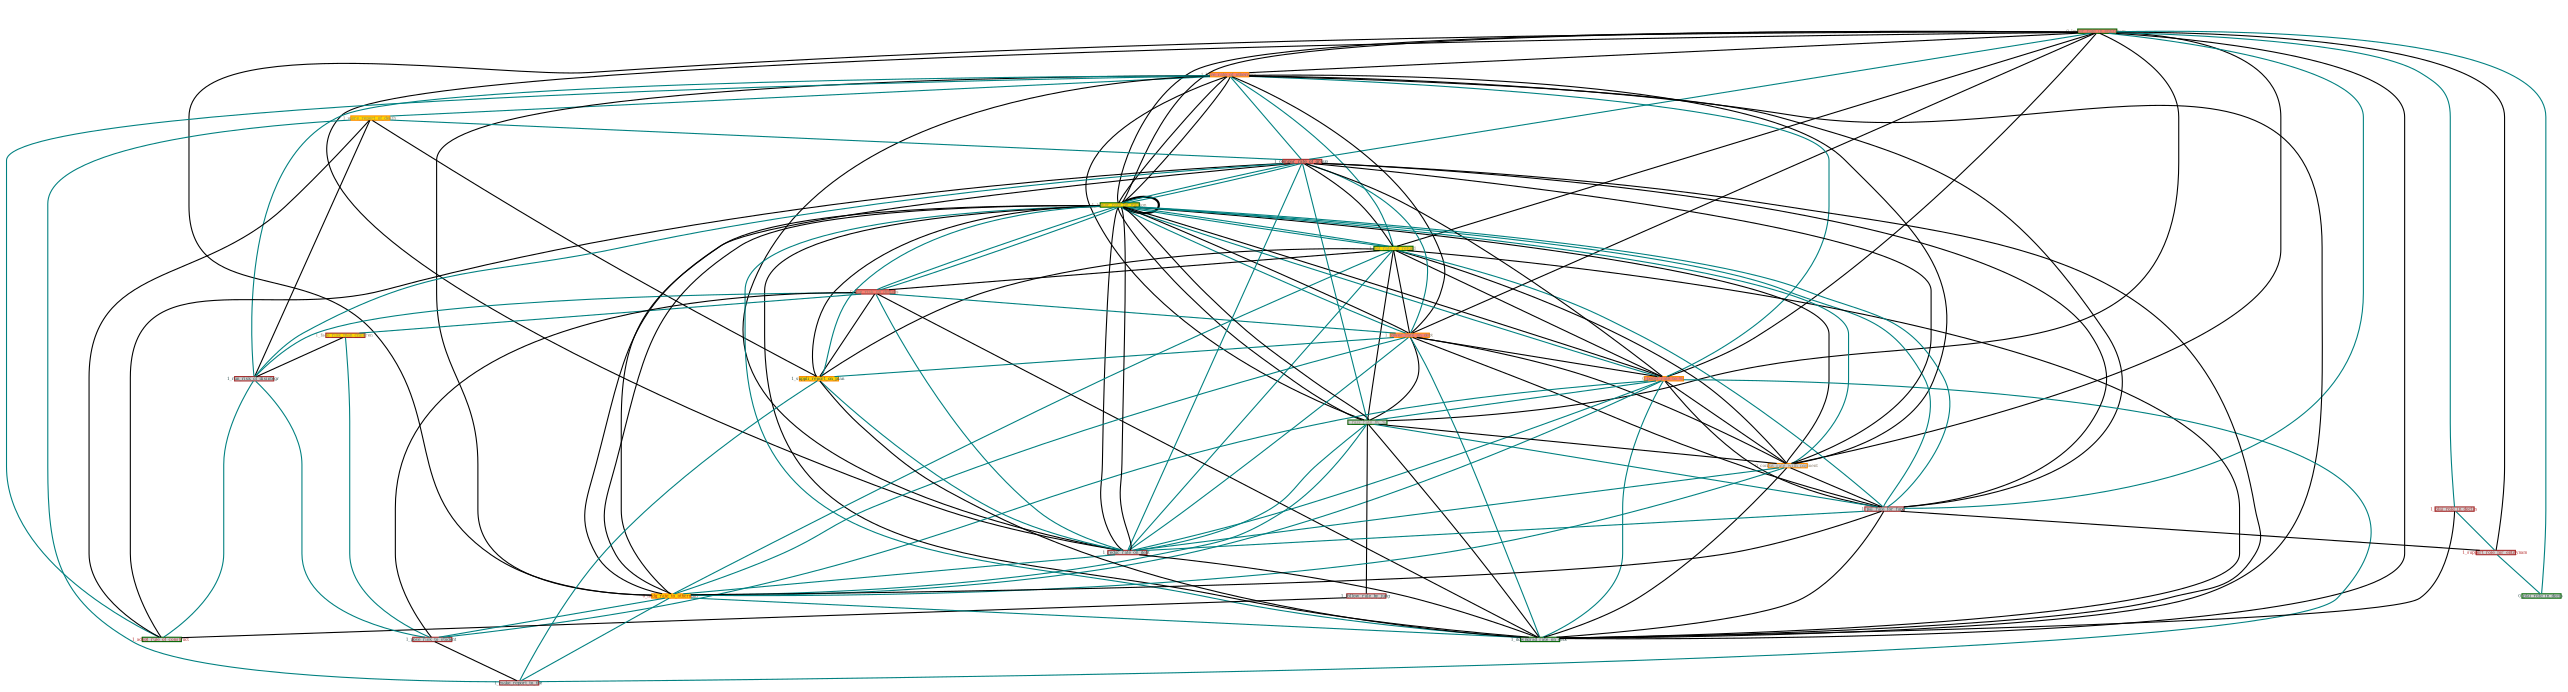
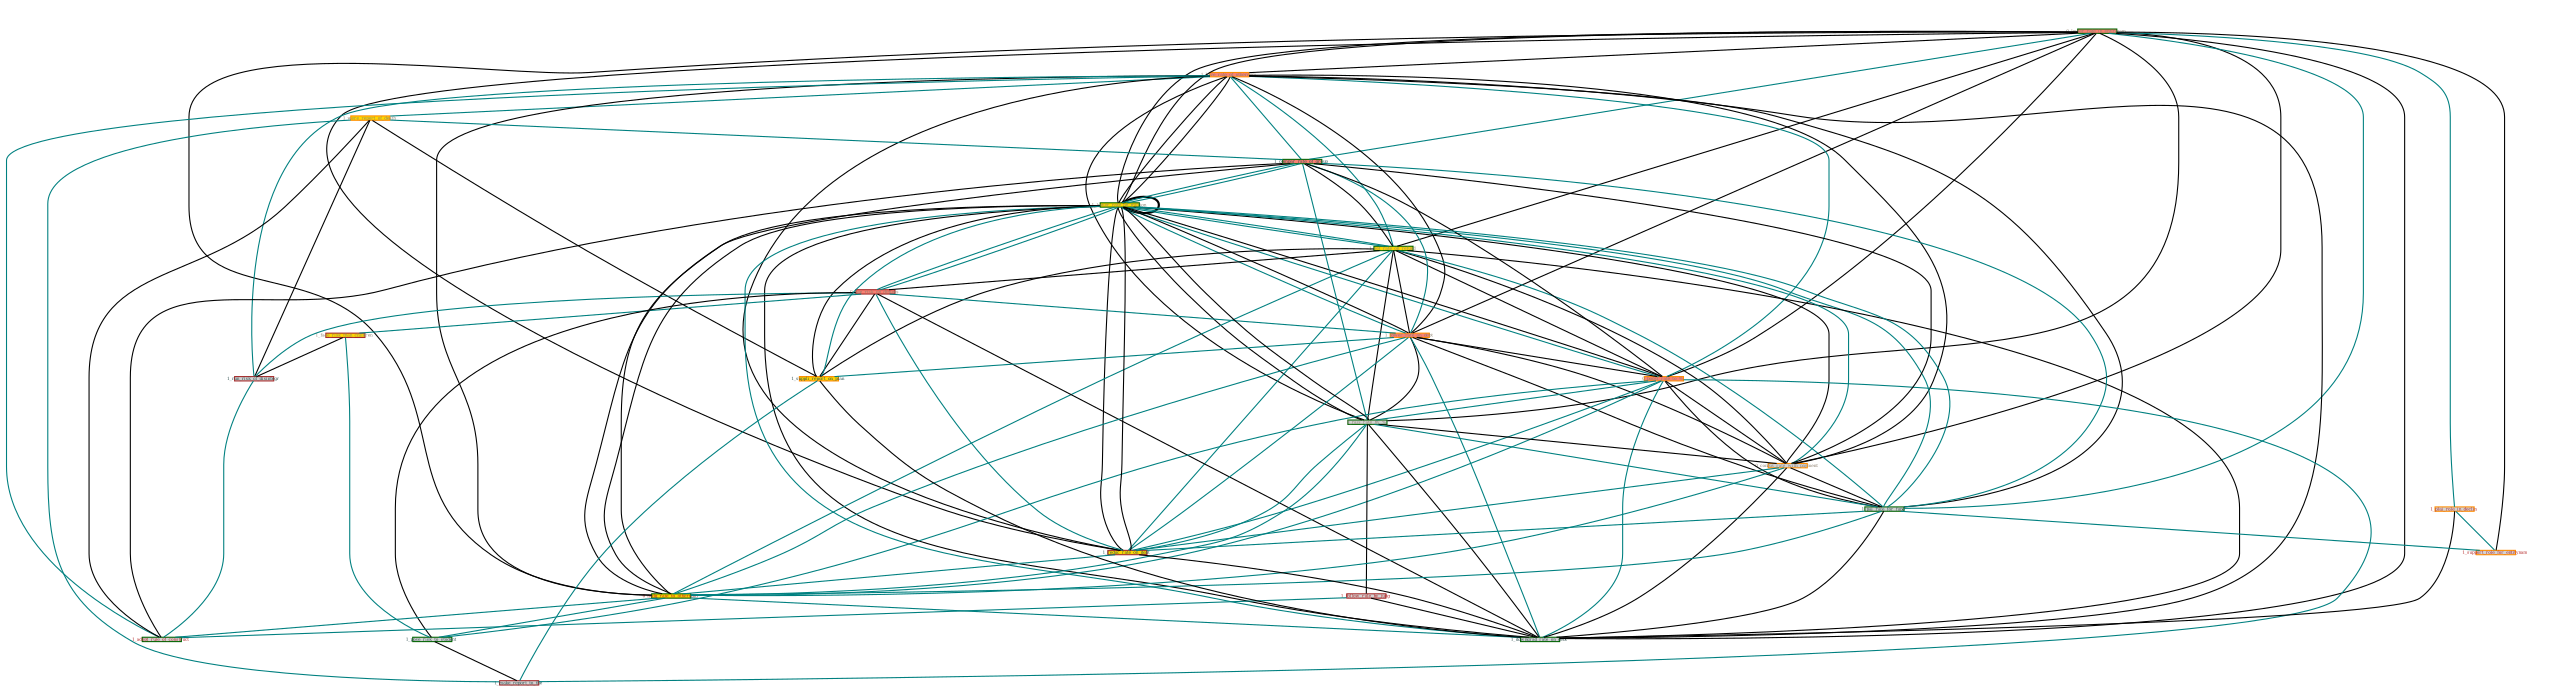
(1302, 162) -> (1302, 162)
(755, 223) -> none
(1871, 231) -> (1871, 231)
(1215, 357) -> none
(2197, 362) -> (1453, 618)
(958, 489) -> none
(1884, 509) -> (1884, 509)
(2455, 509) -> (2455, 509)
(2190, 531) -> (2190, 531)
(302, 540) -> none
(1127, 553) -> (1127, 553)
(2496, 553) -> (2496, 553)
(1290, 583) -> (1290, 583)
(671, 596) -> (671, 596)
(1366, 596) -> (1366, 596)
(2542, 596) -> none
(764, 618) -> (764, 618)
(432, 639) -> (432, 639)
(595, 639) -> (428, 617)
